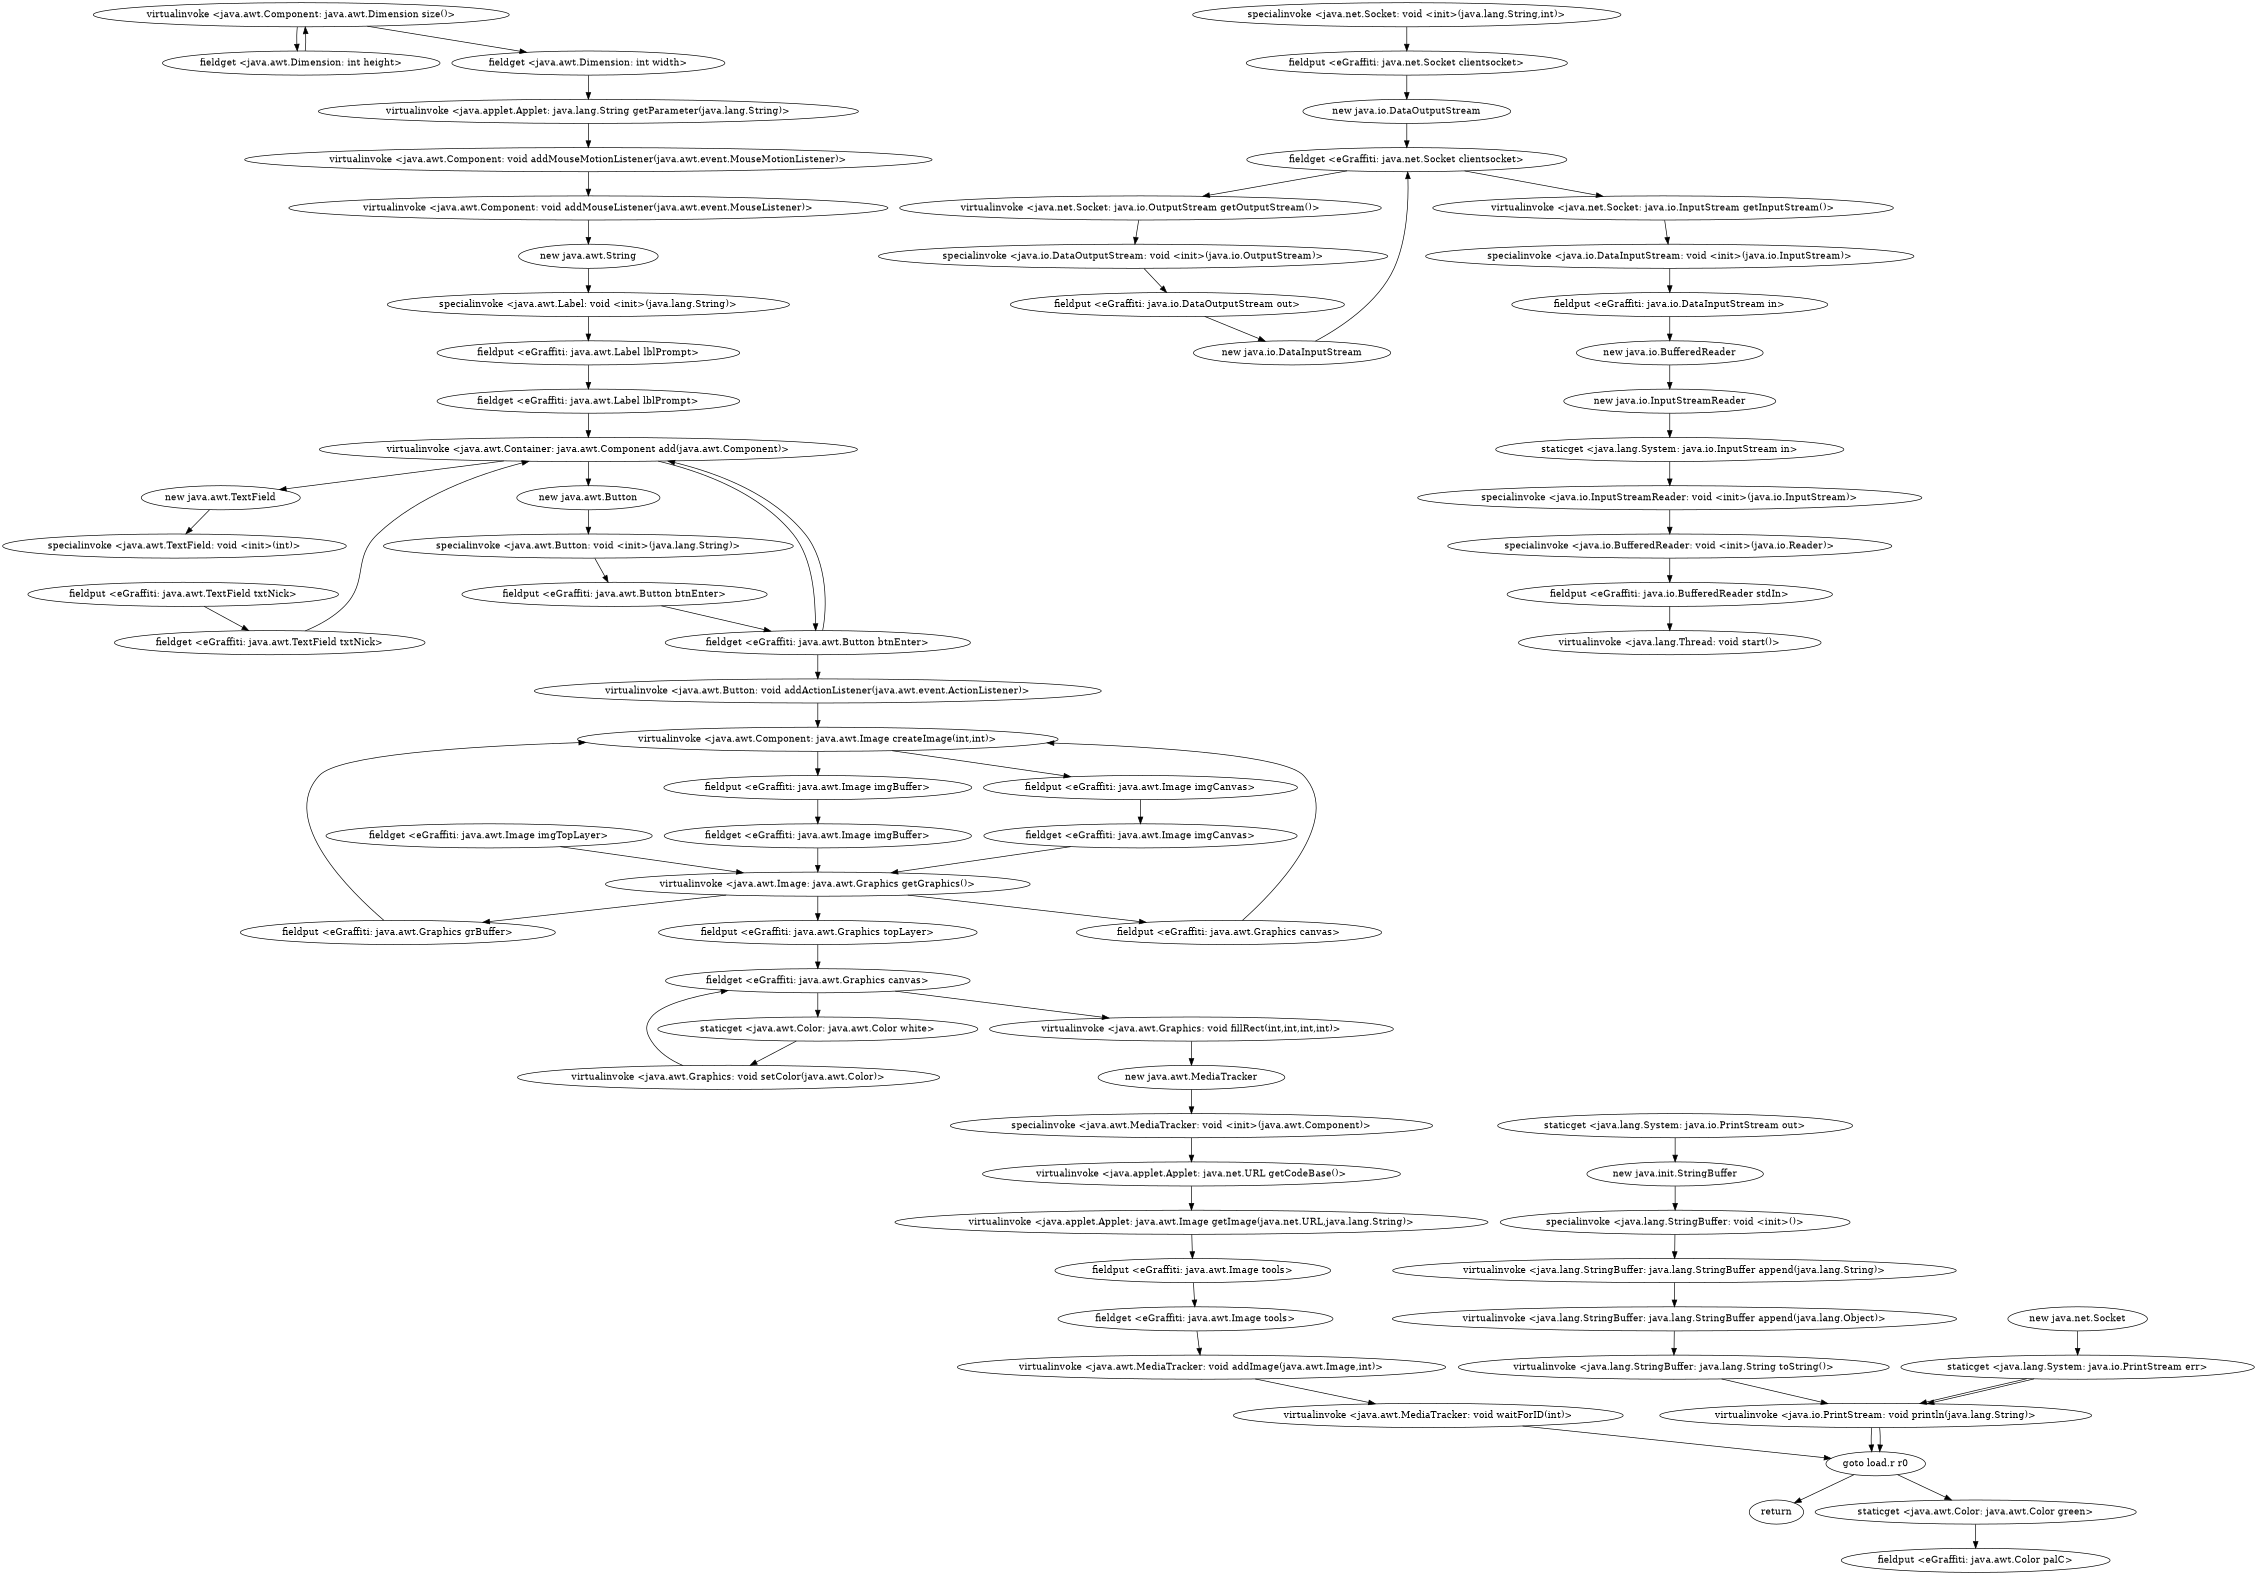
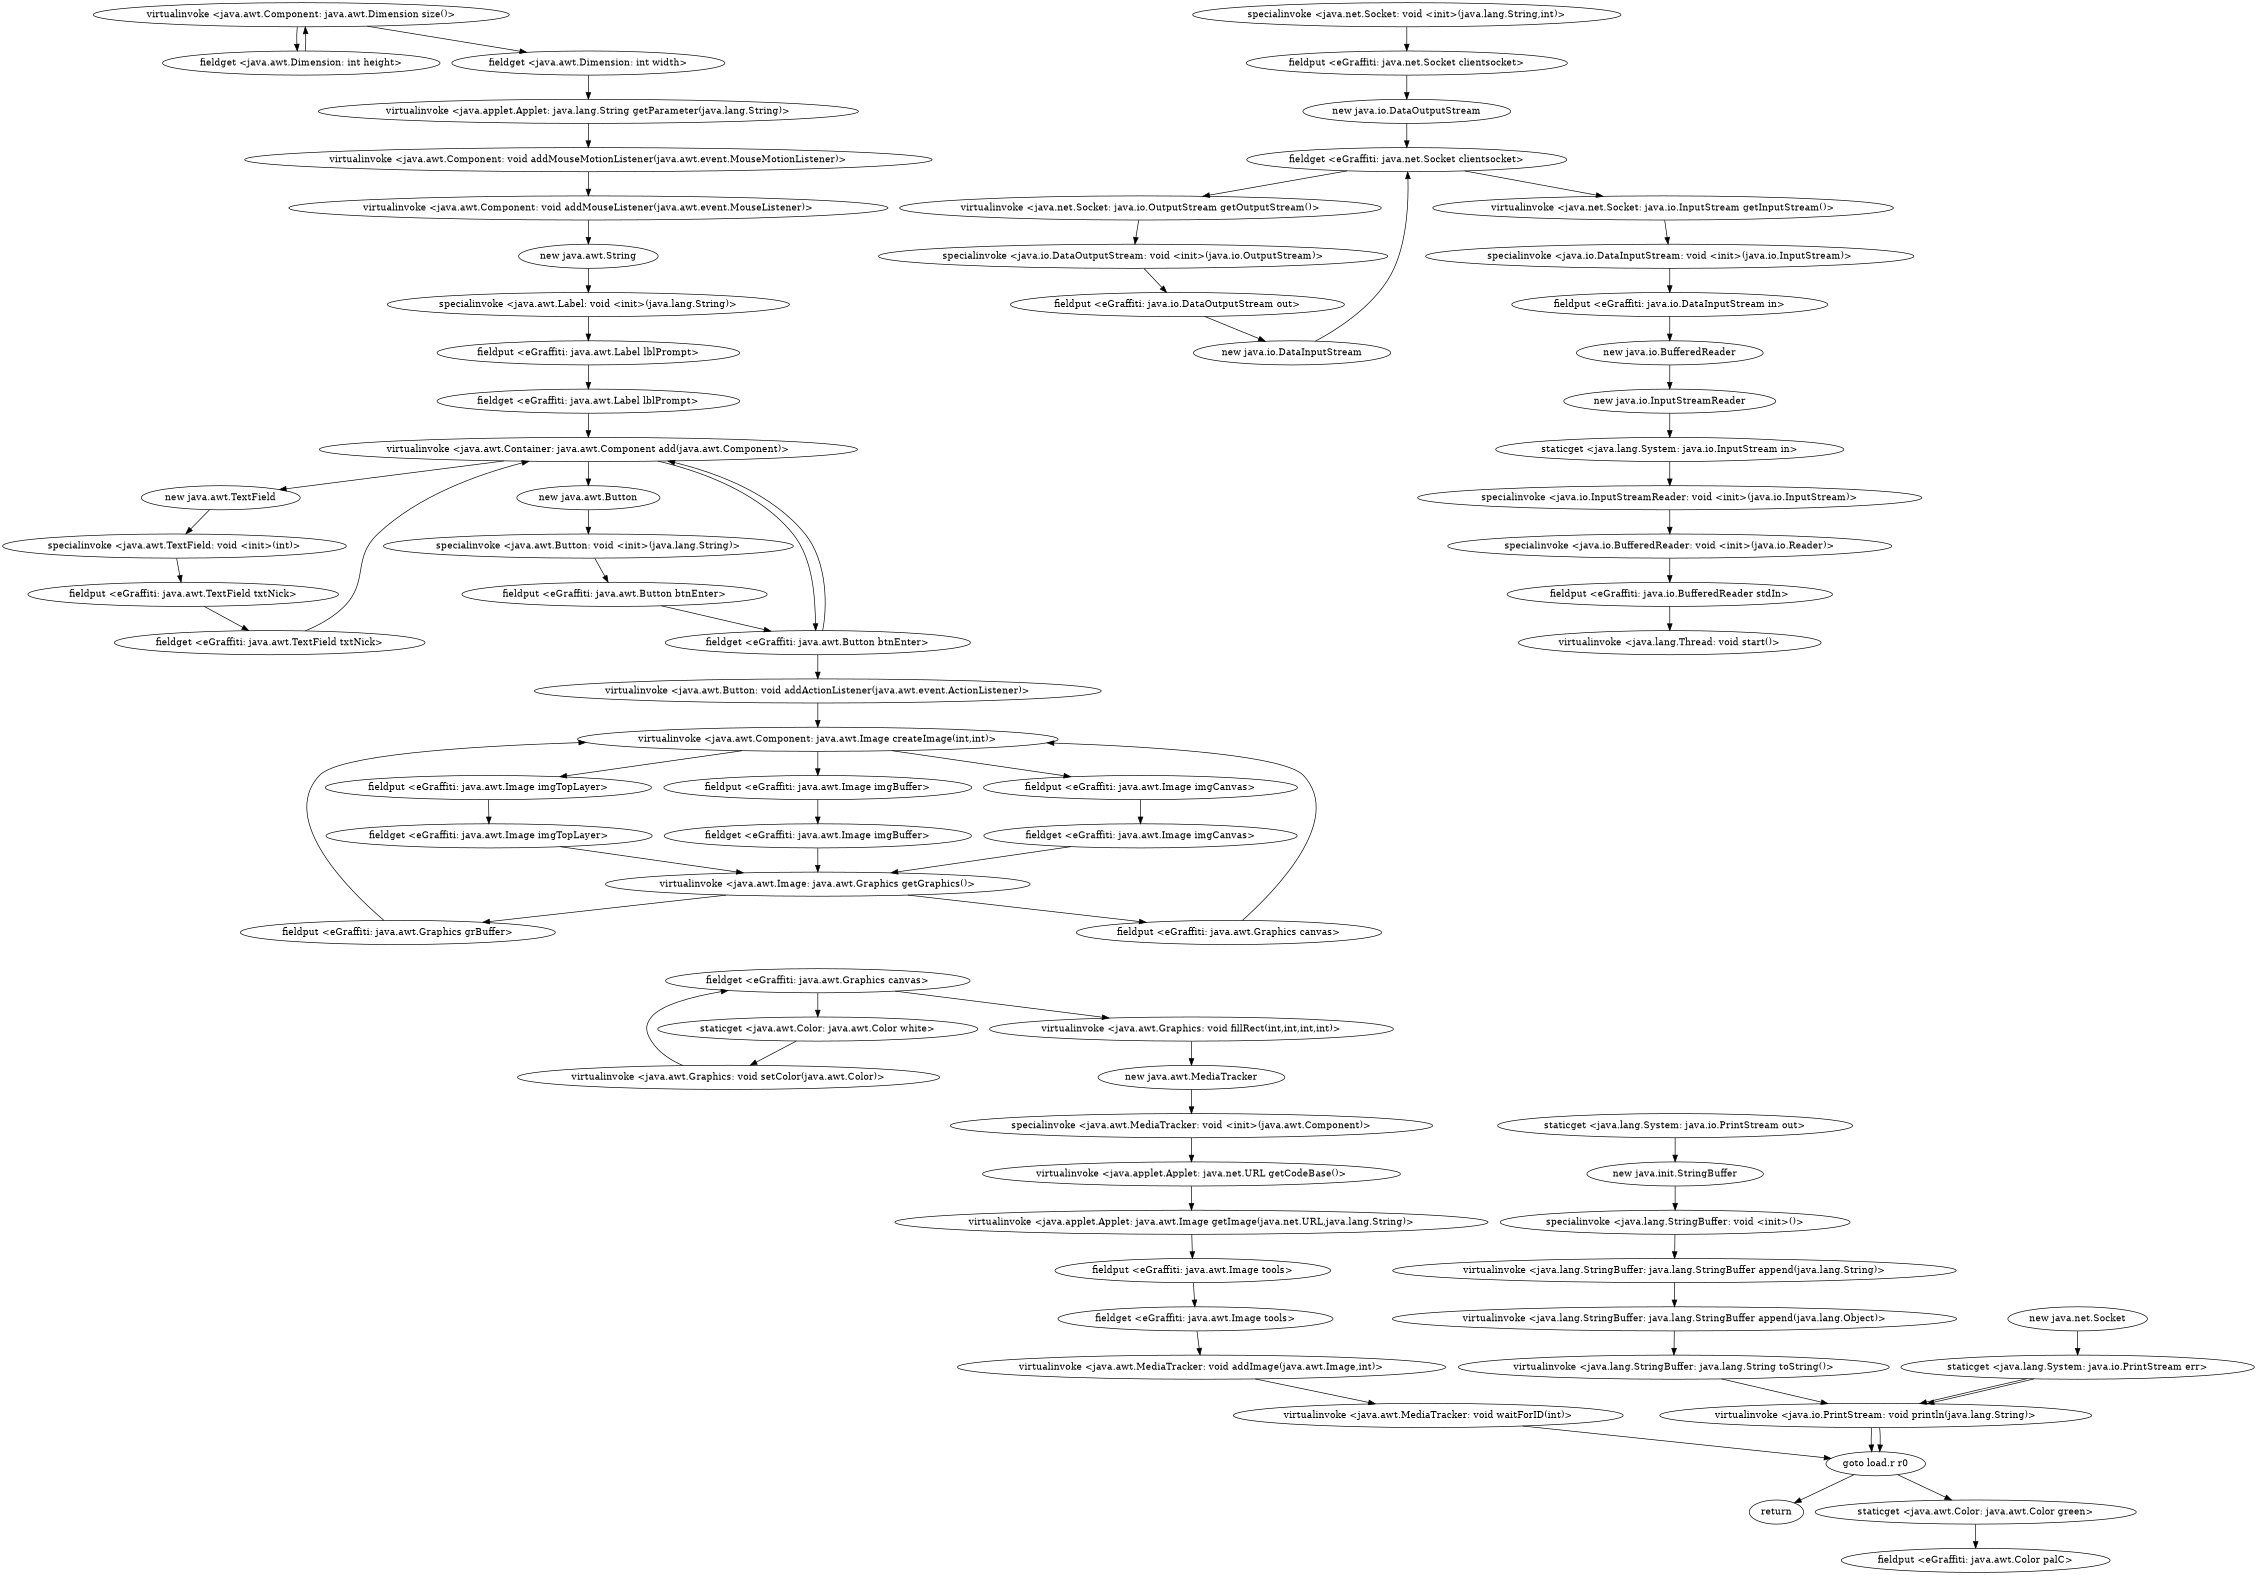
none -> (178, 567)
none -> (488, 788)
(818, 932) -> none
